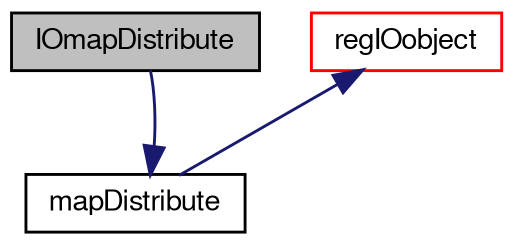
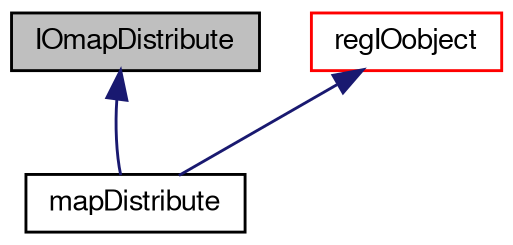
(155, 108) -> (116, 137)
